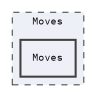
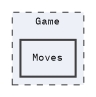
(48, 22) -> (48, 22)
